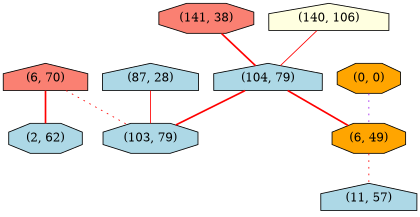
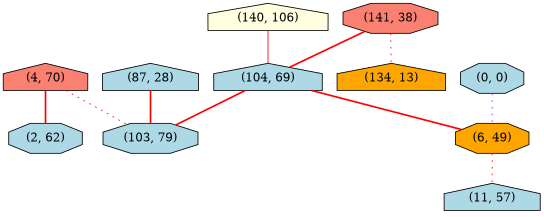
(46, 78) -> (46, 78)
(268, 78) -> (268, 78)
(369, 78) -> (492, 78)
none -> (391, 78)
(151, 107) -> (151, 107)
